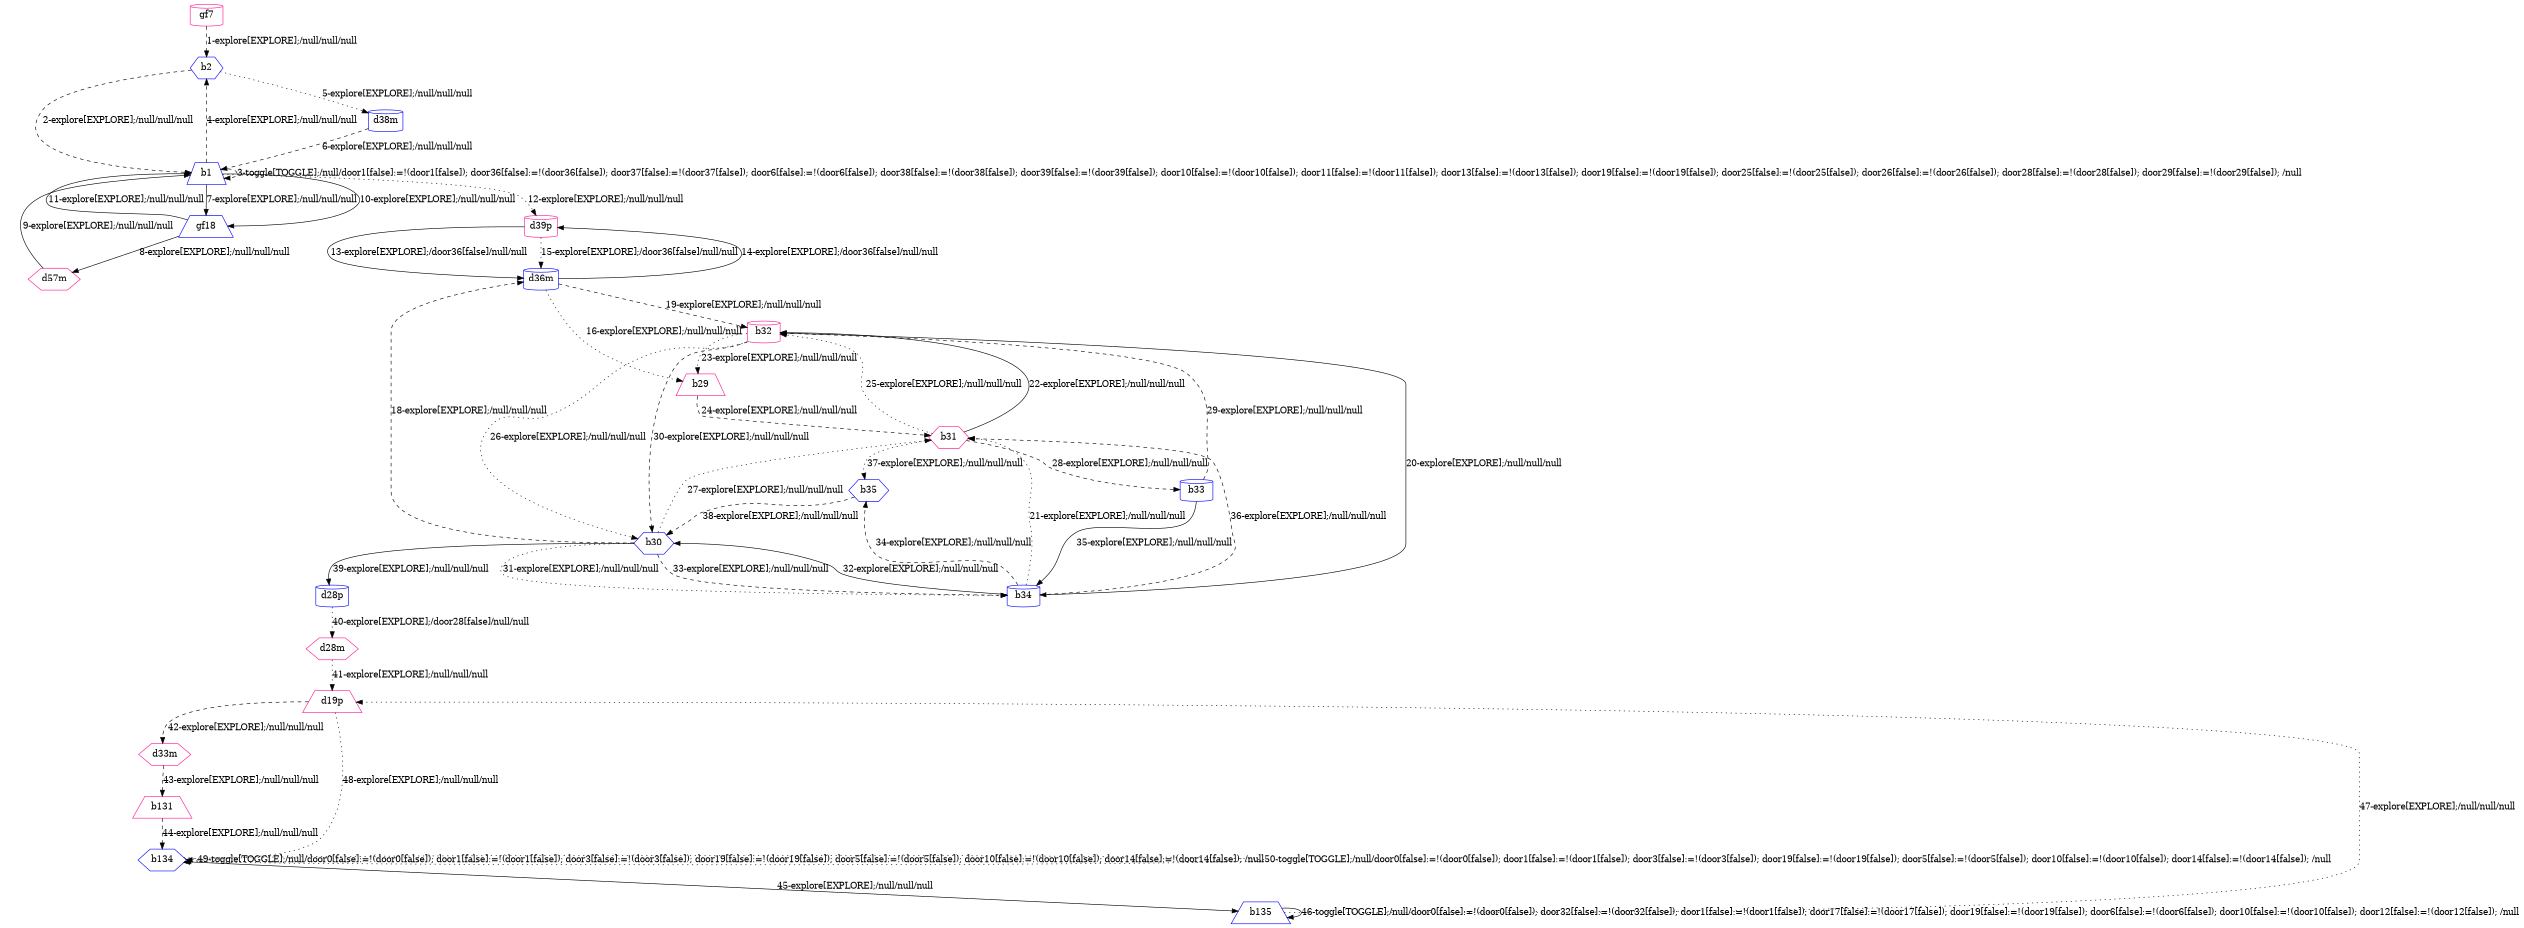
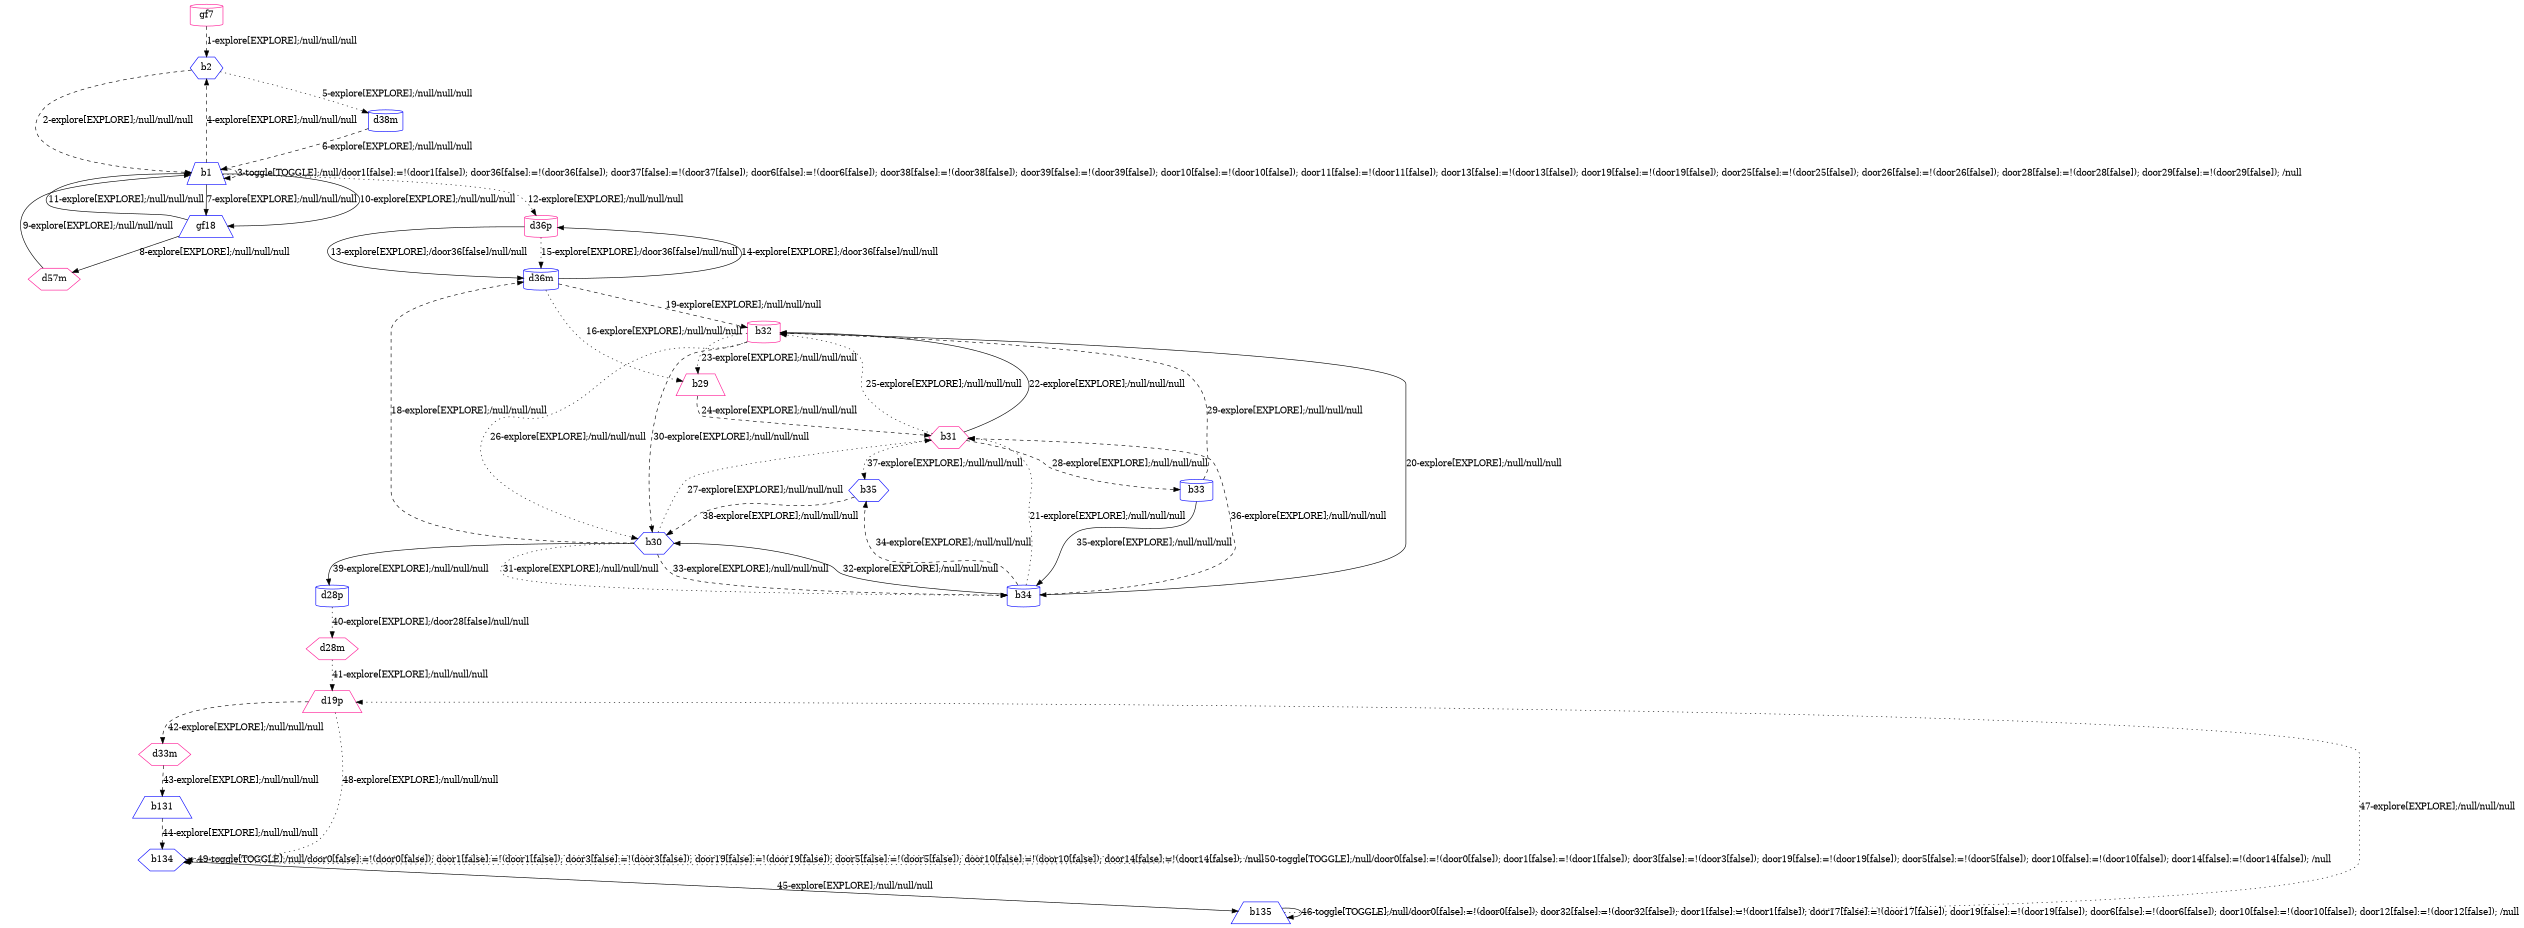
(541, 226) -> (541, 226)
(162, 807) -> (162, 807)
